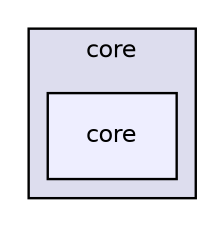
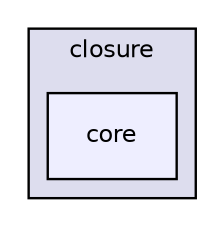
(112, 51) -> (112, 51)
